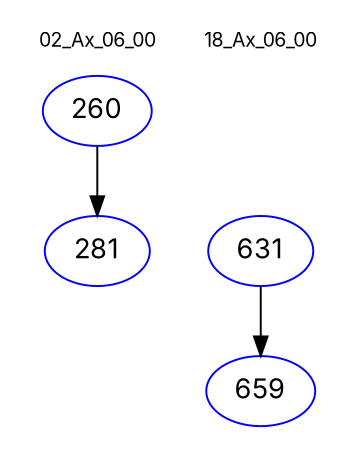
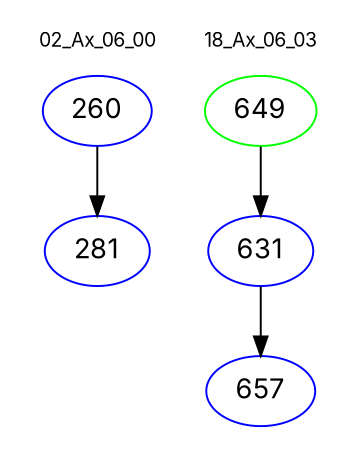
(261, 42) -> (261, 42)
none -> (261, 111)
(261, 391) -> (261, 391)
